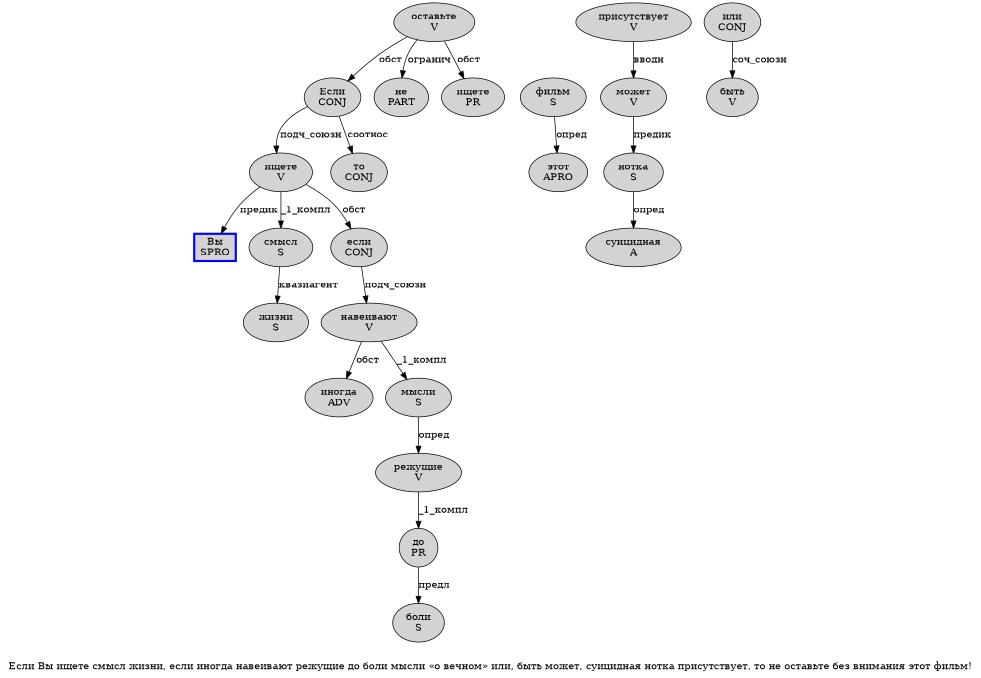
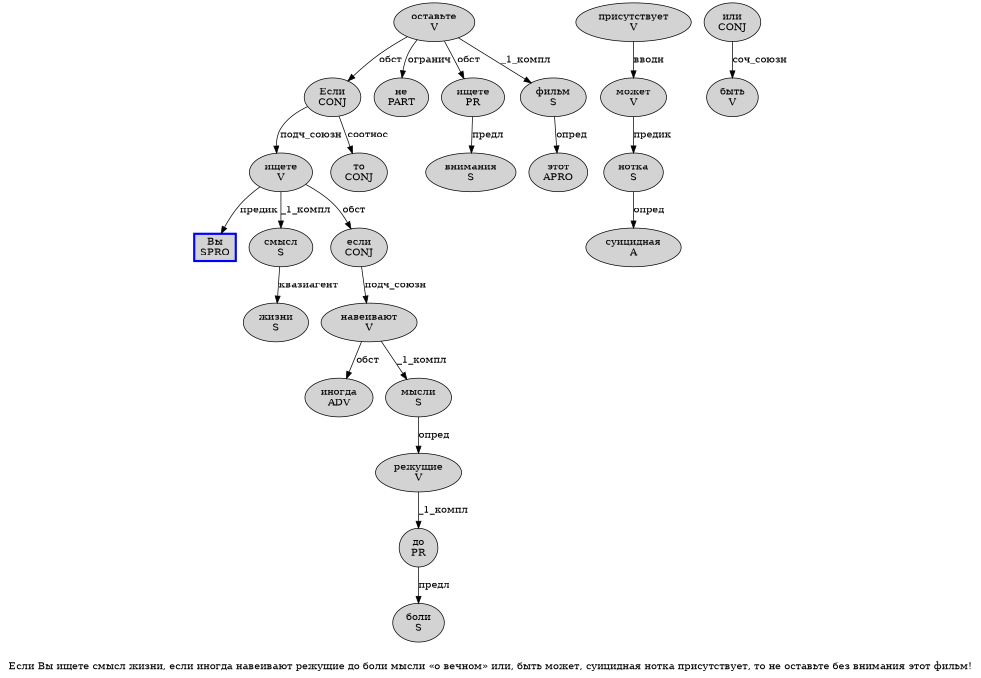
none -> (492, 58)
none -> (471, 172)
